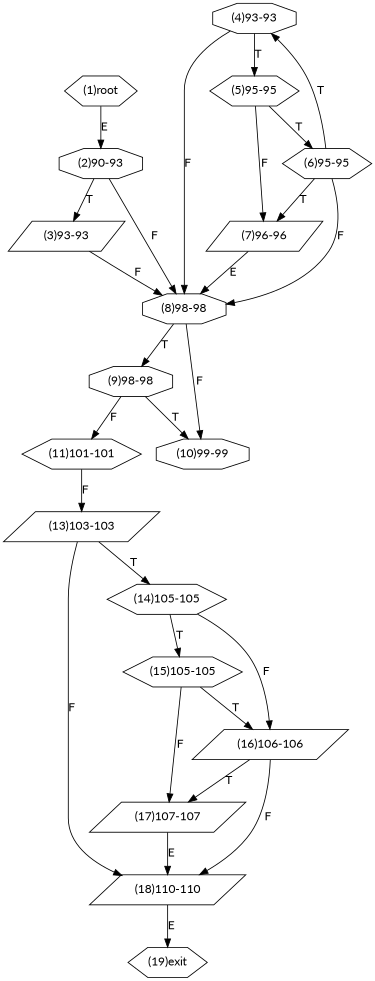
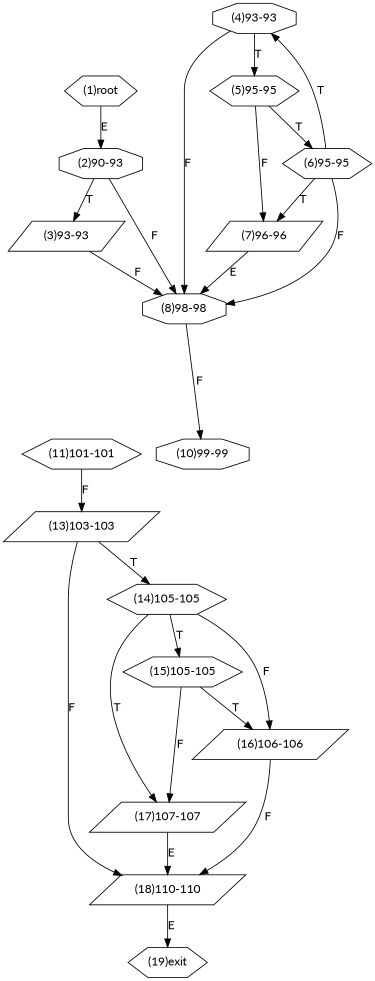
(131, 381) -> none
(222, 778) -> (112, 703)
